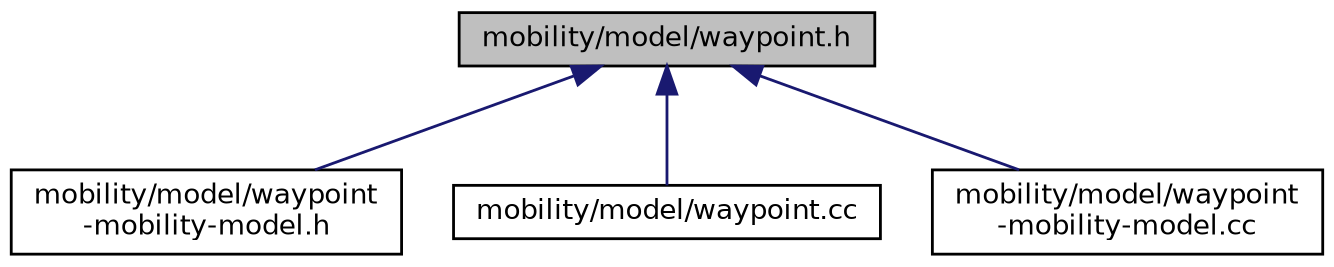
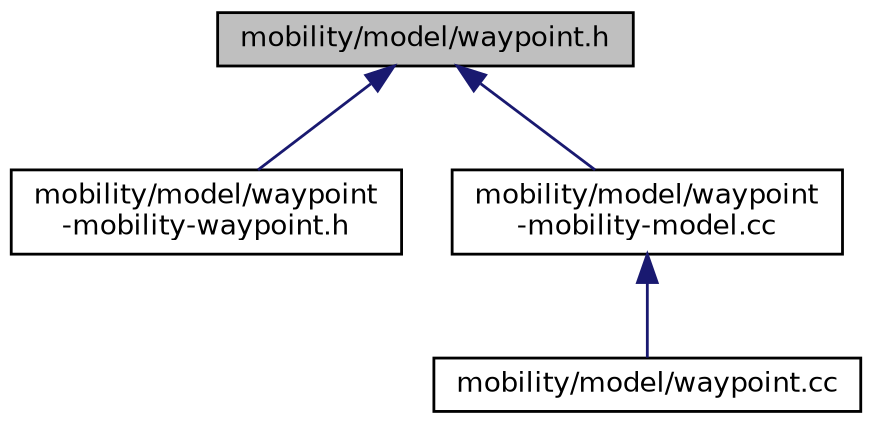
(667, 140) -> (647, 320)
(206, 212) -> (206, 212)
